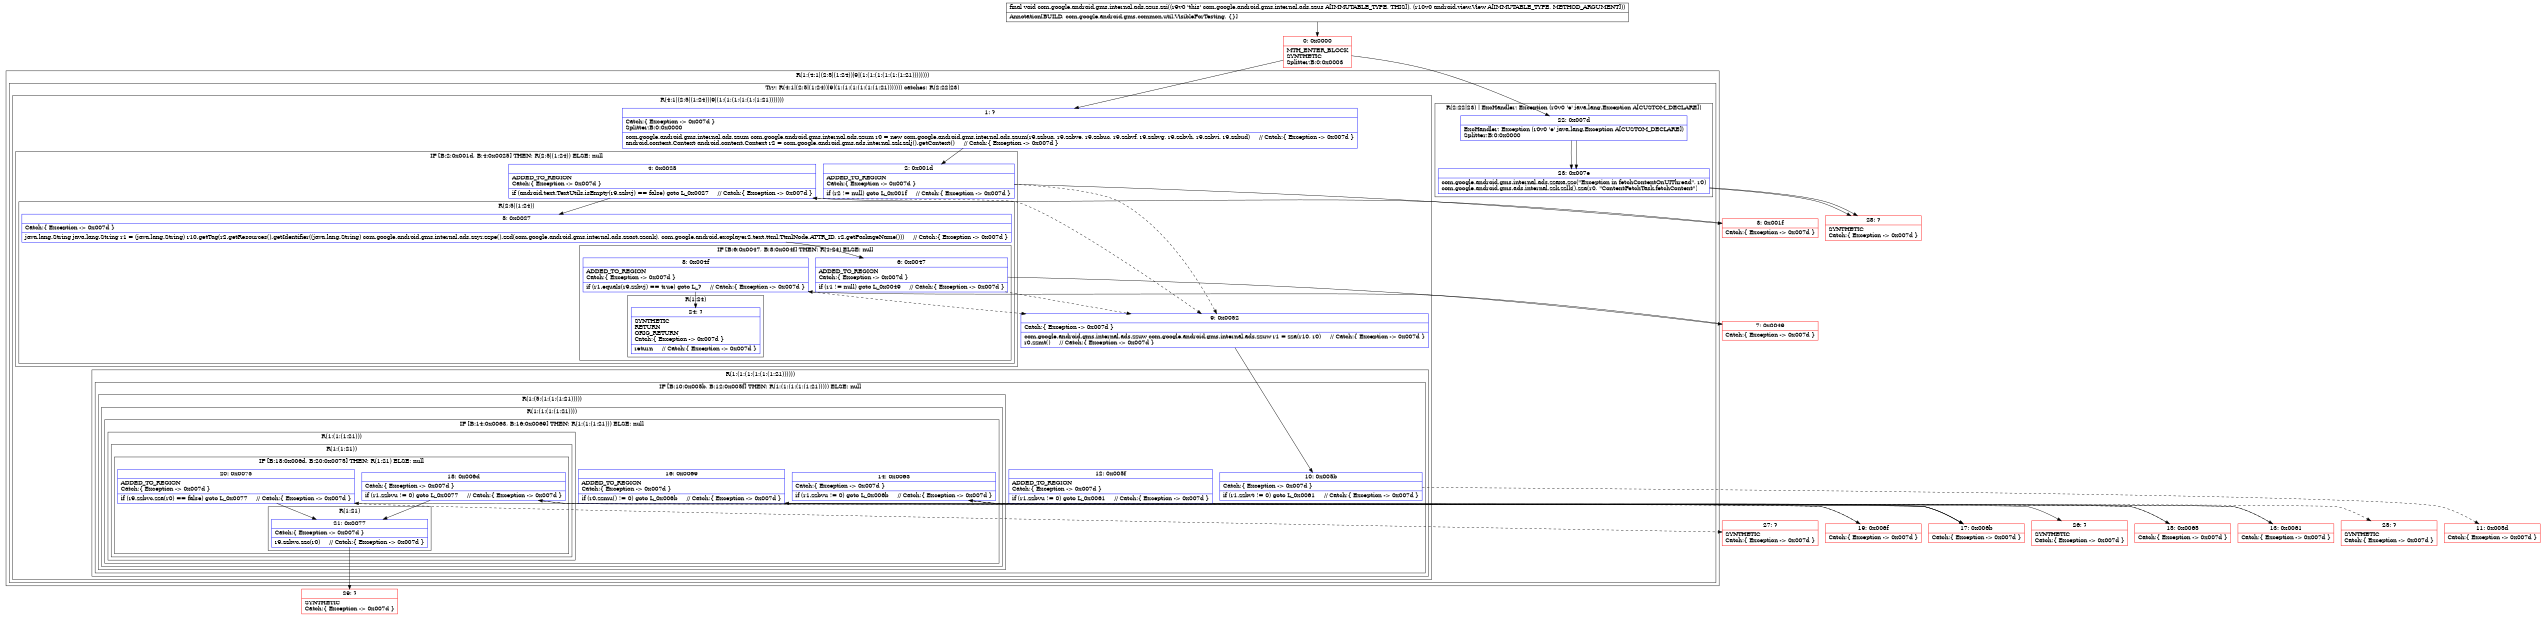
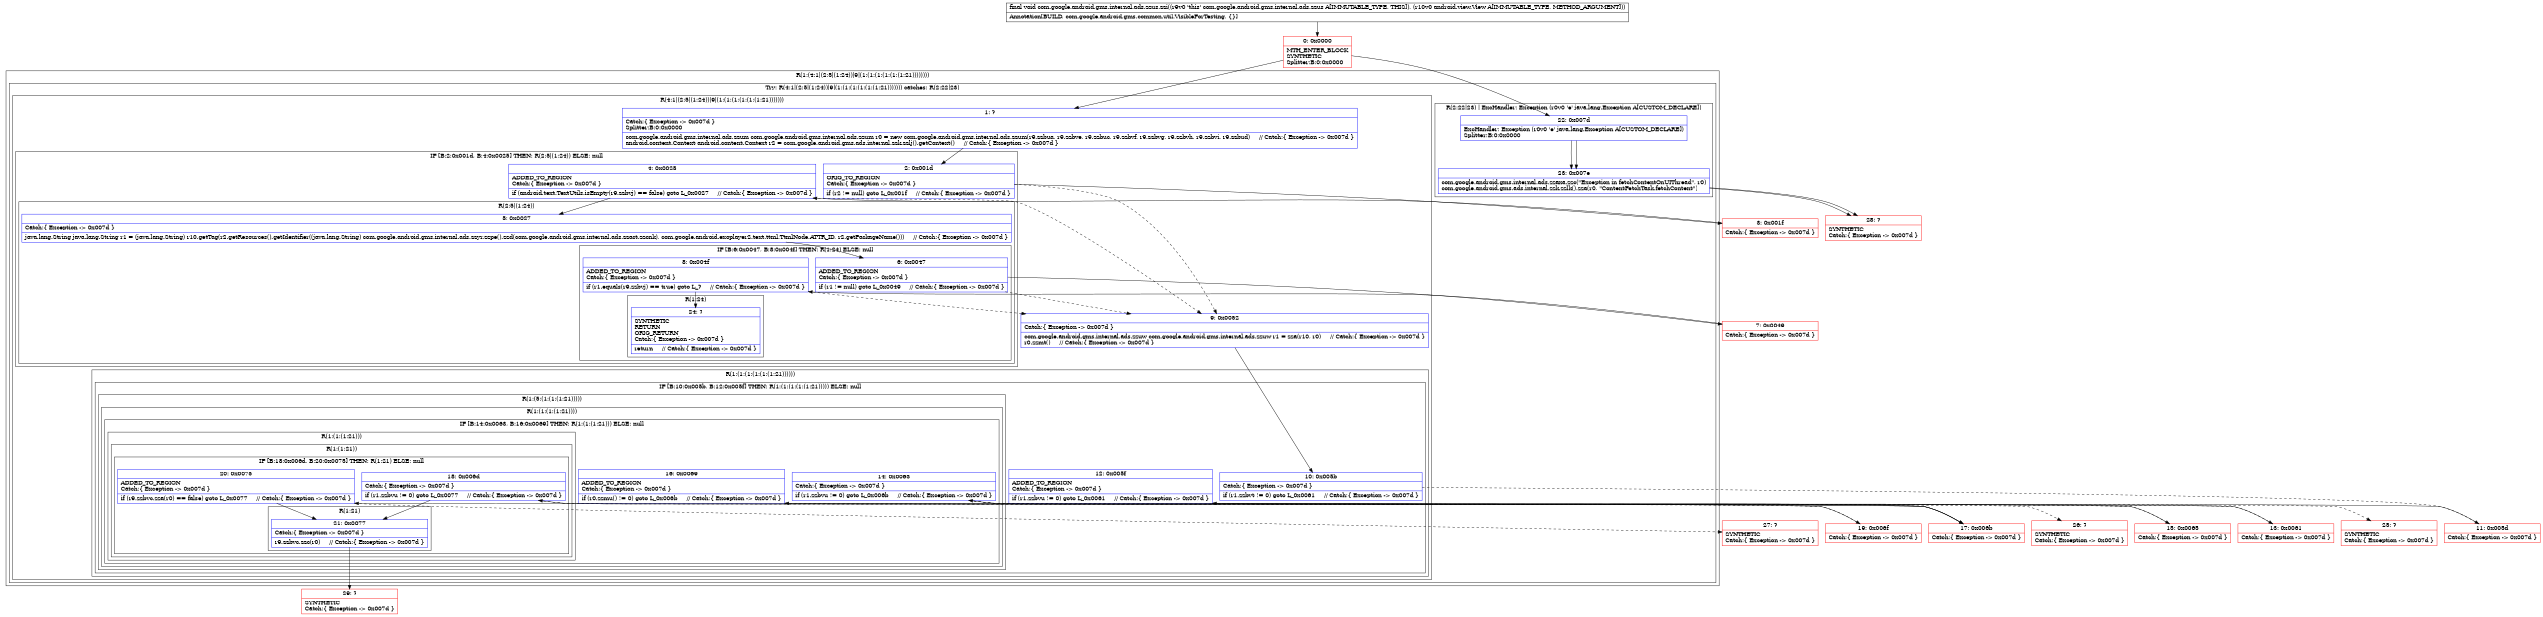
(1315, 63) -> (1315, 63)
(856, 178) -> (853, 178)
(1423, 504) -> (1423, 504)
none -> (1850, 504)
